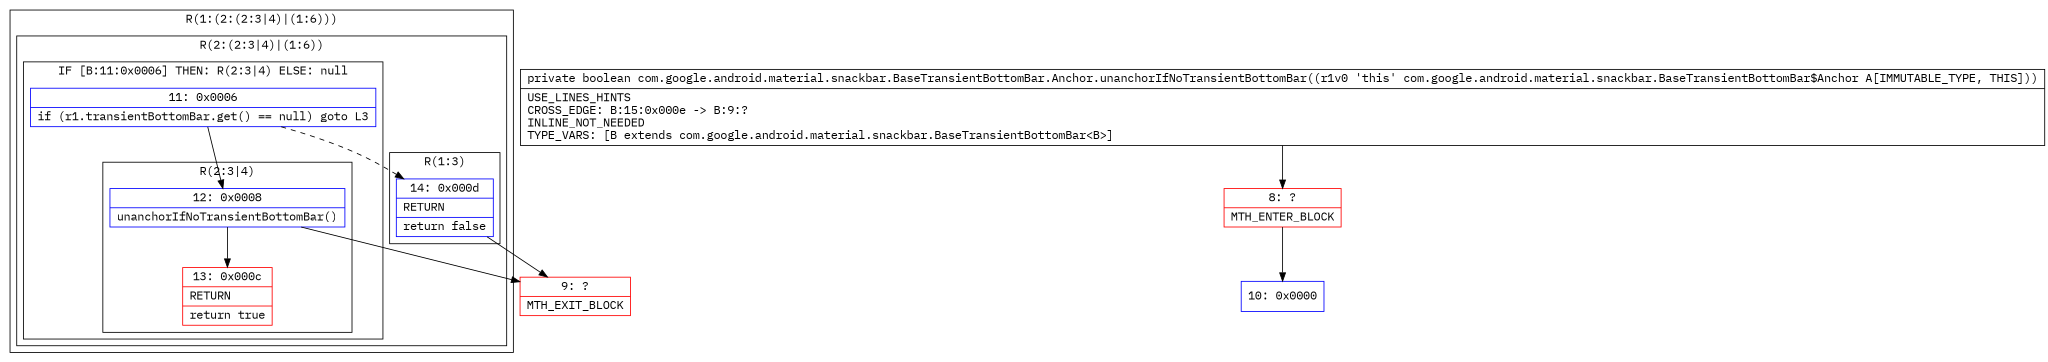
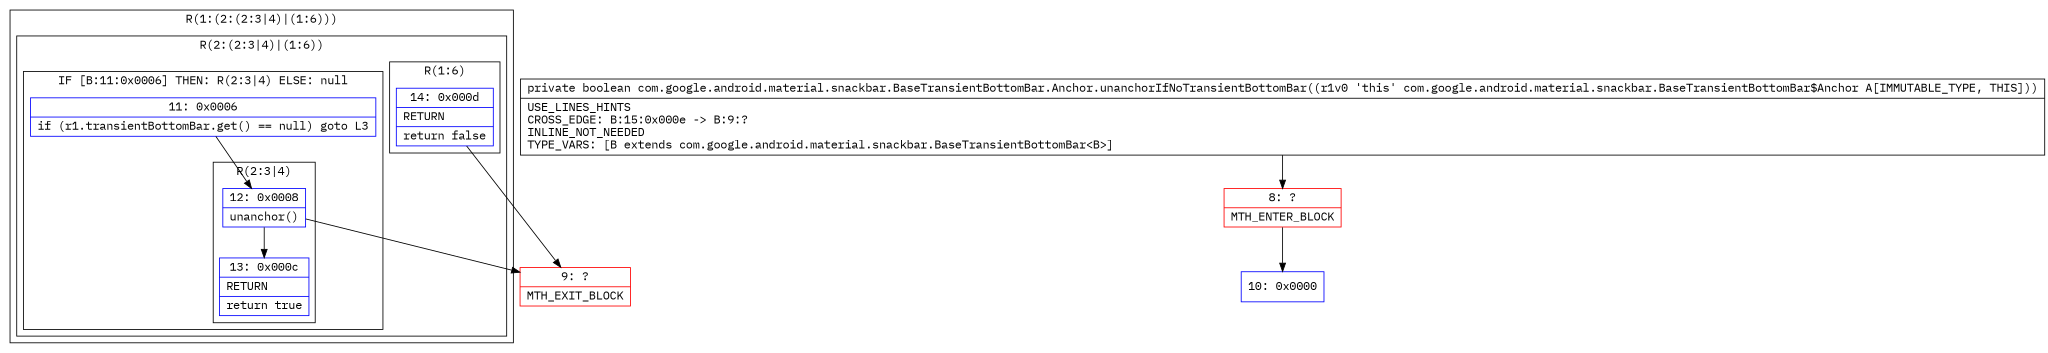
(340, 146) -> none
(445, 162) -> (445, 71)
(227, 217) -> (264, 217)
(227, 296) -> (264, 287)
